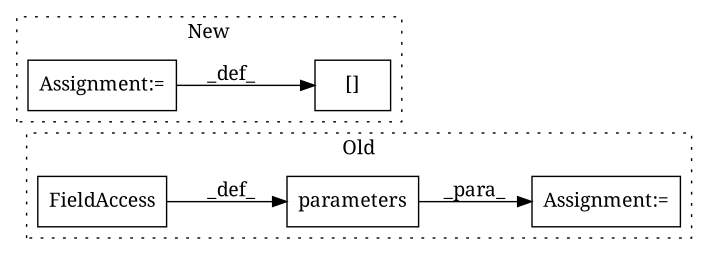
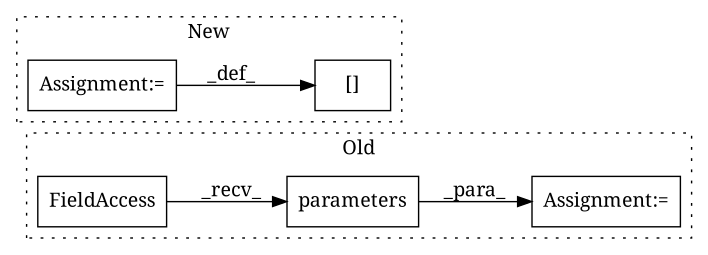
(232, 191) -> (232, 191)
